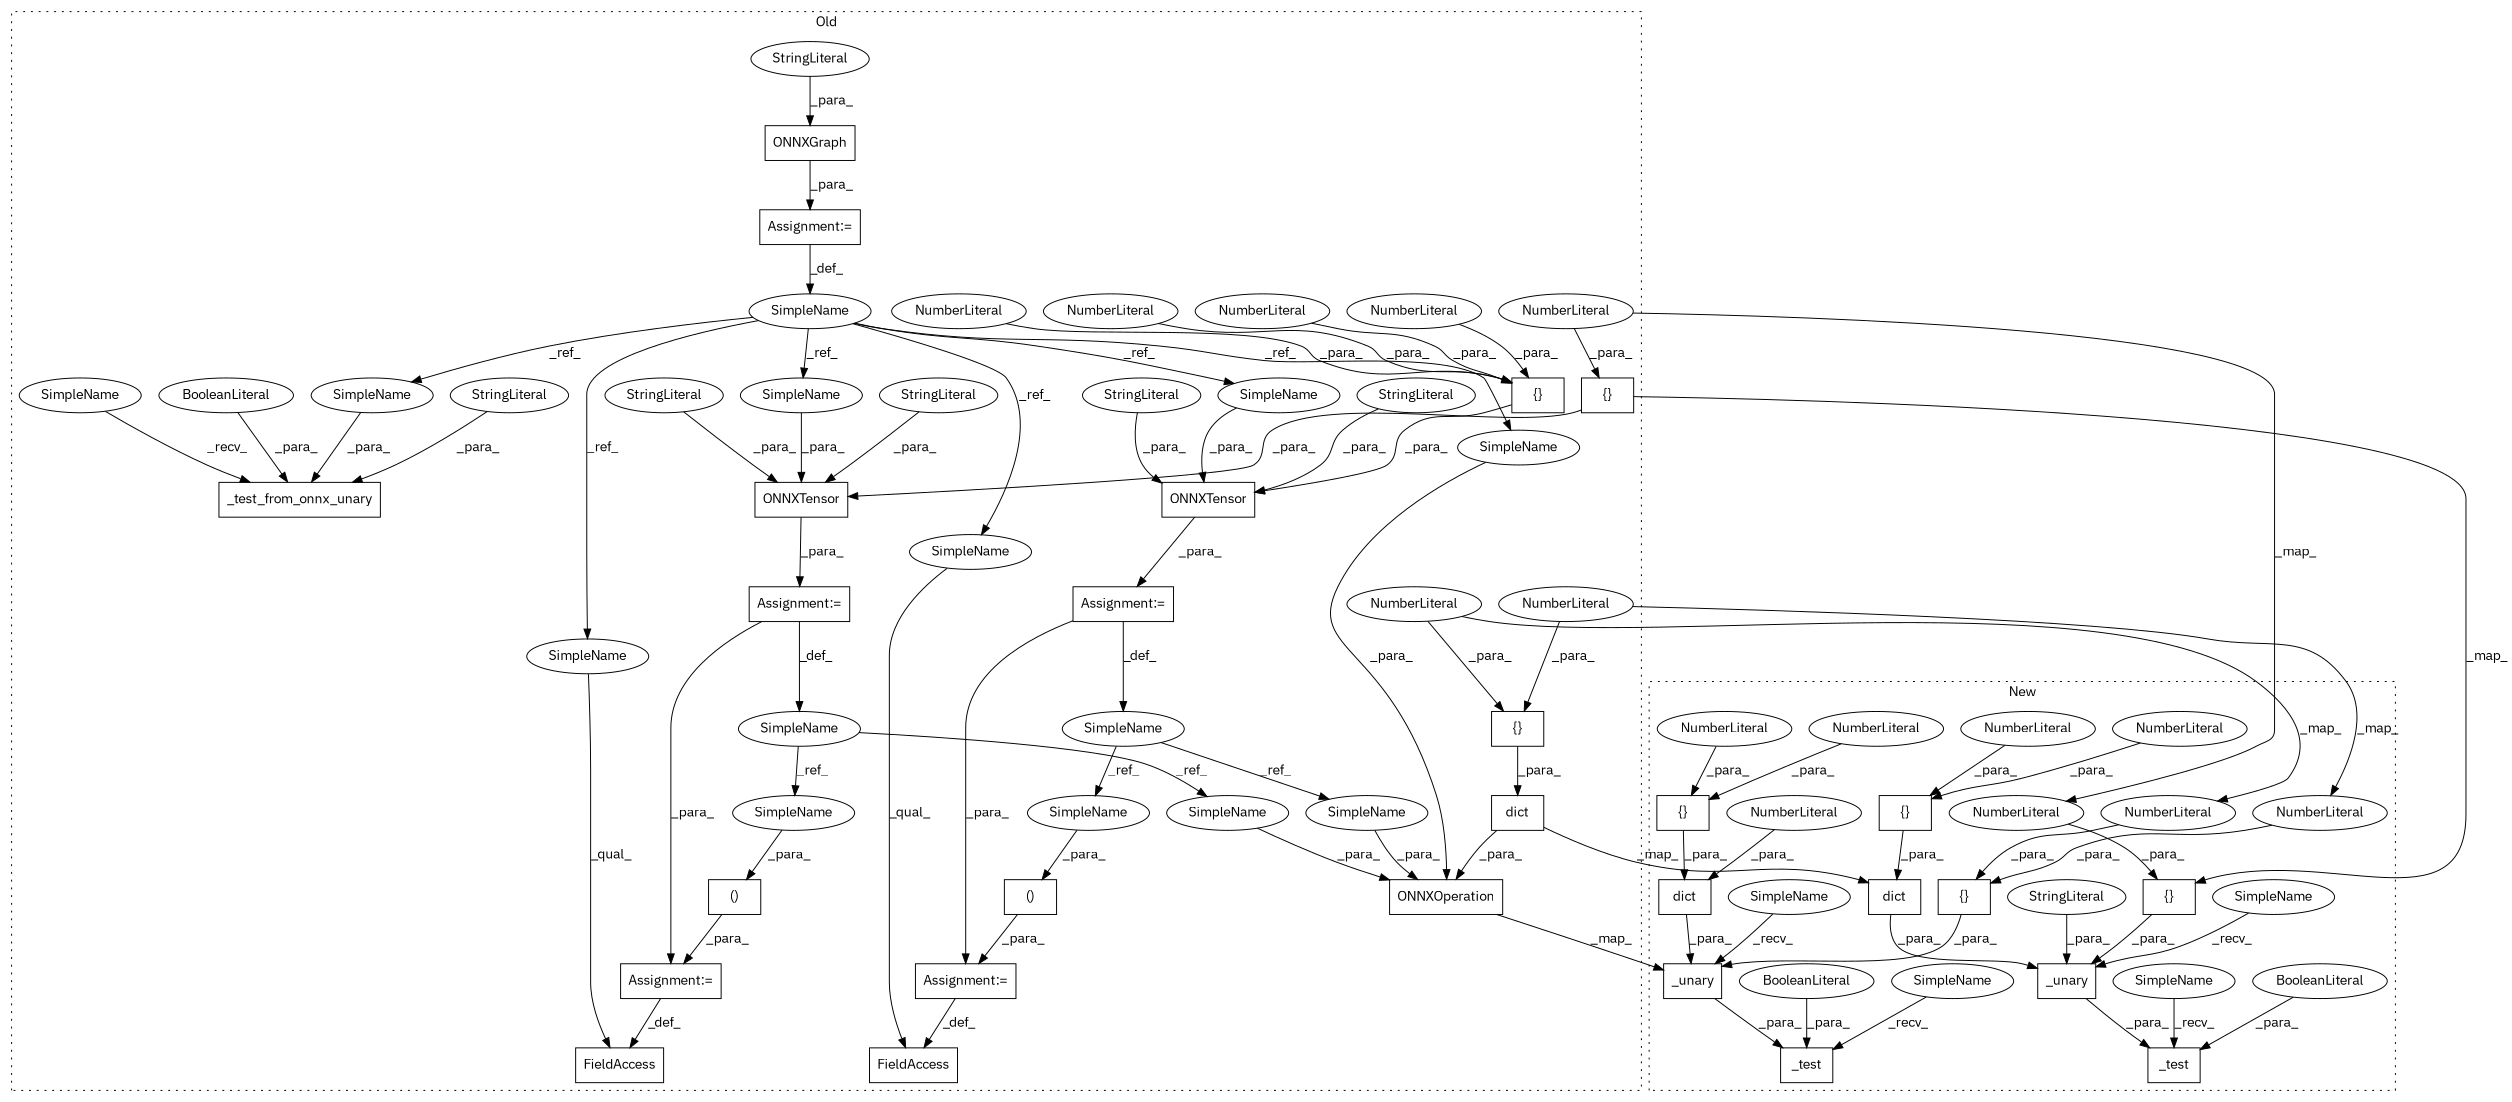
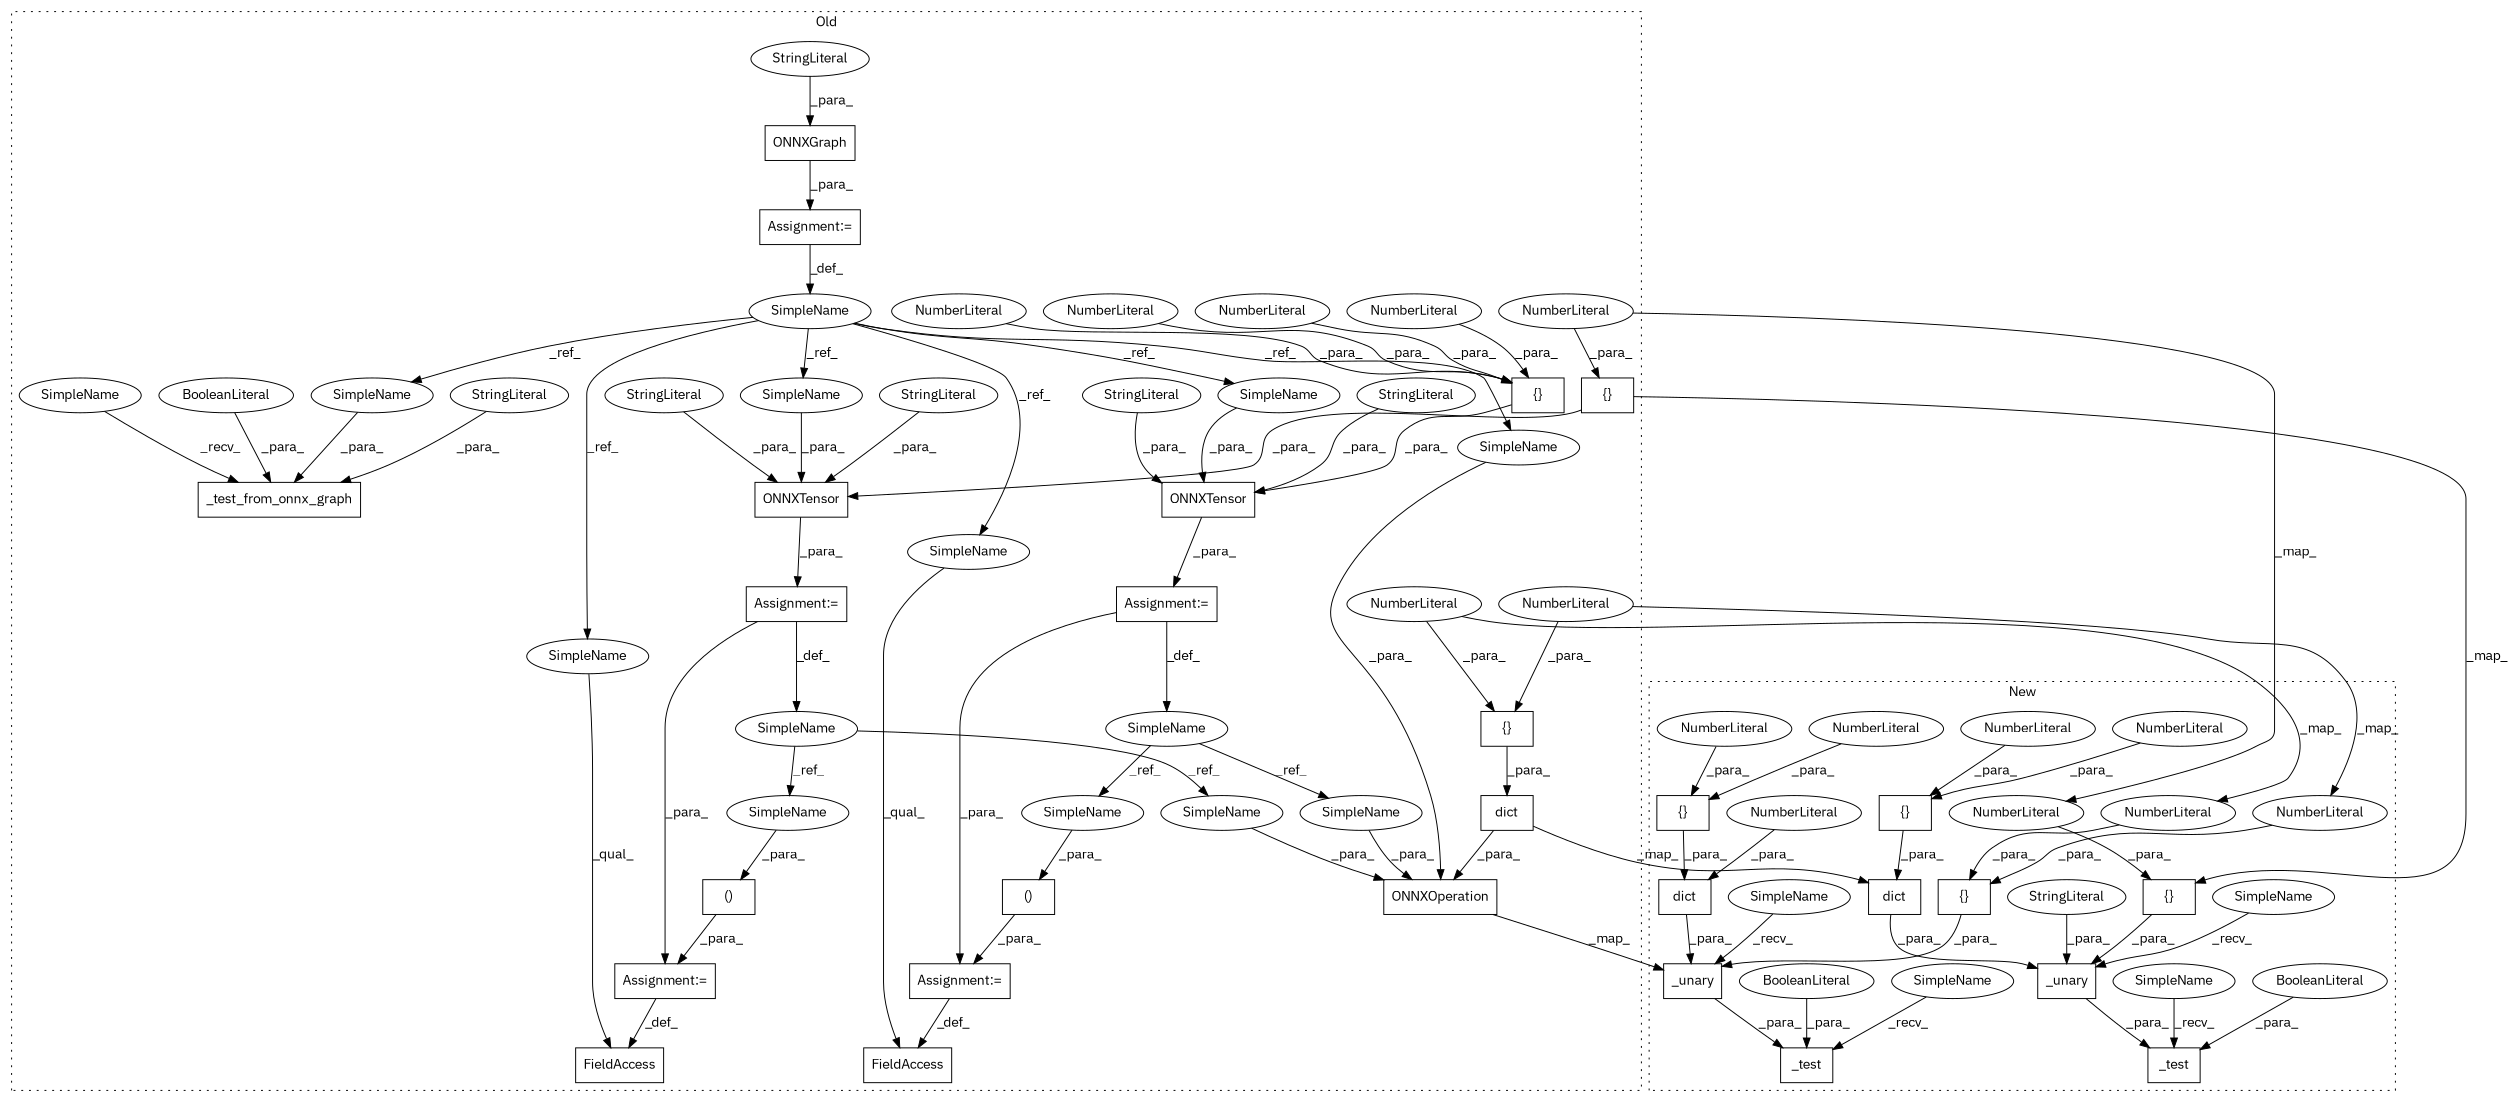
(300, 500) -> (279, 500)
